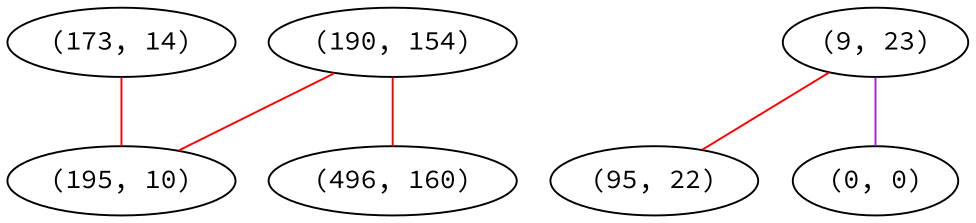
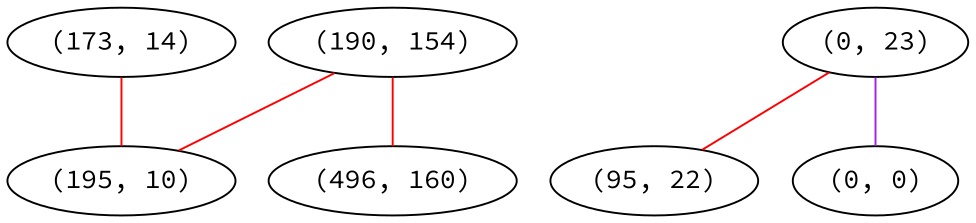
(876, 42) -> (876, 42)
